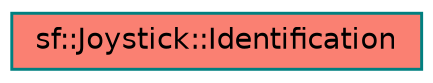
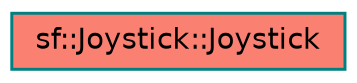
(217, 41) -> (178, 41)
